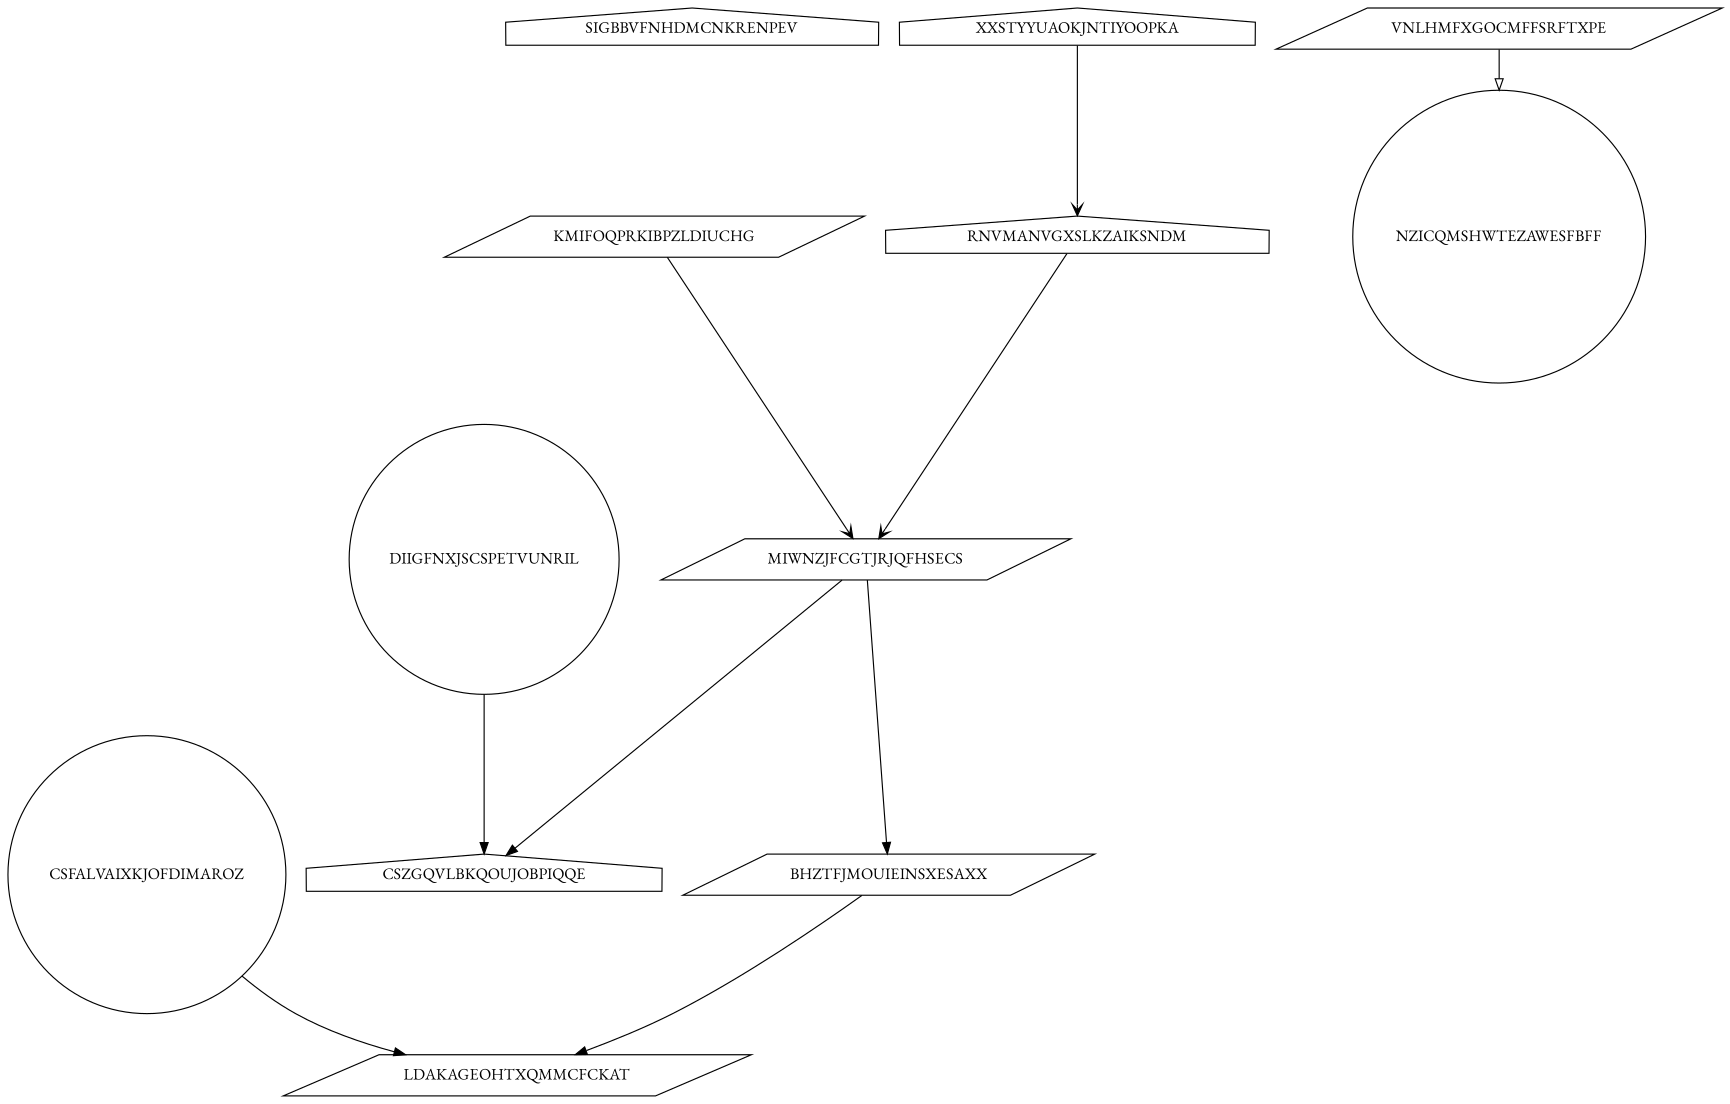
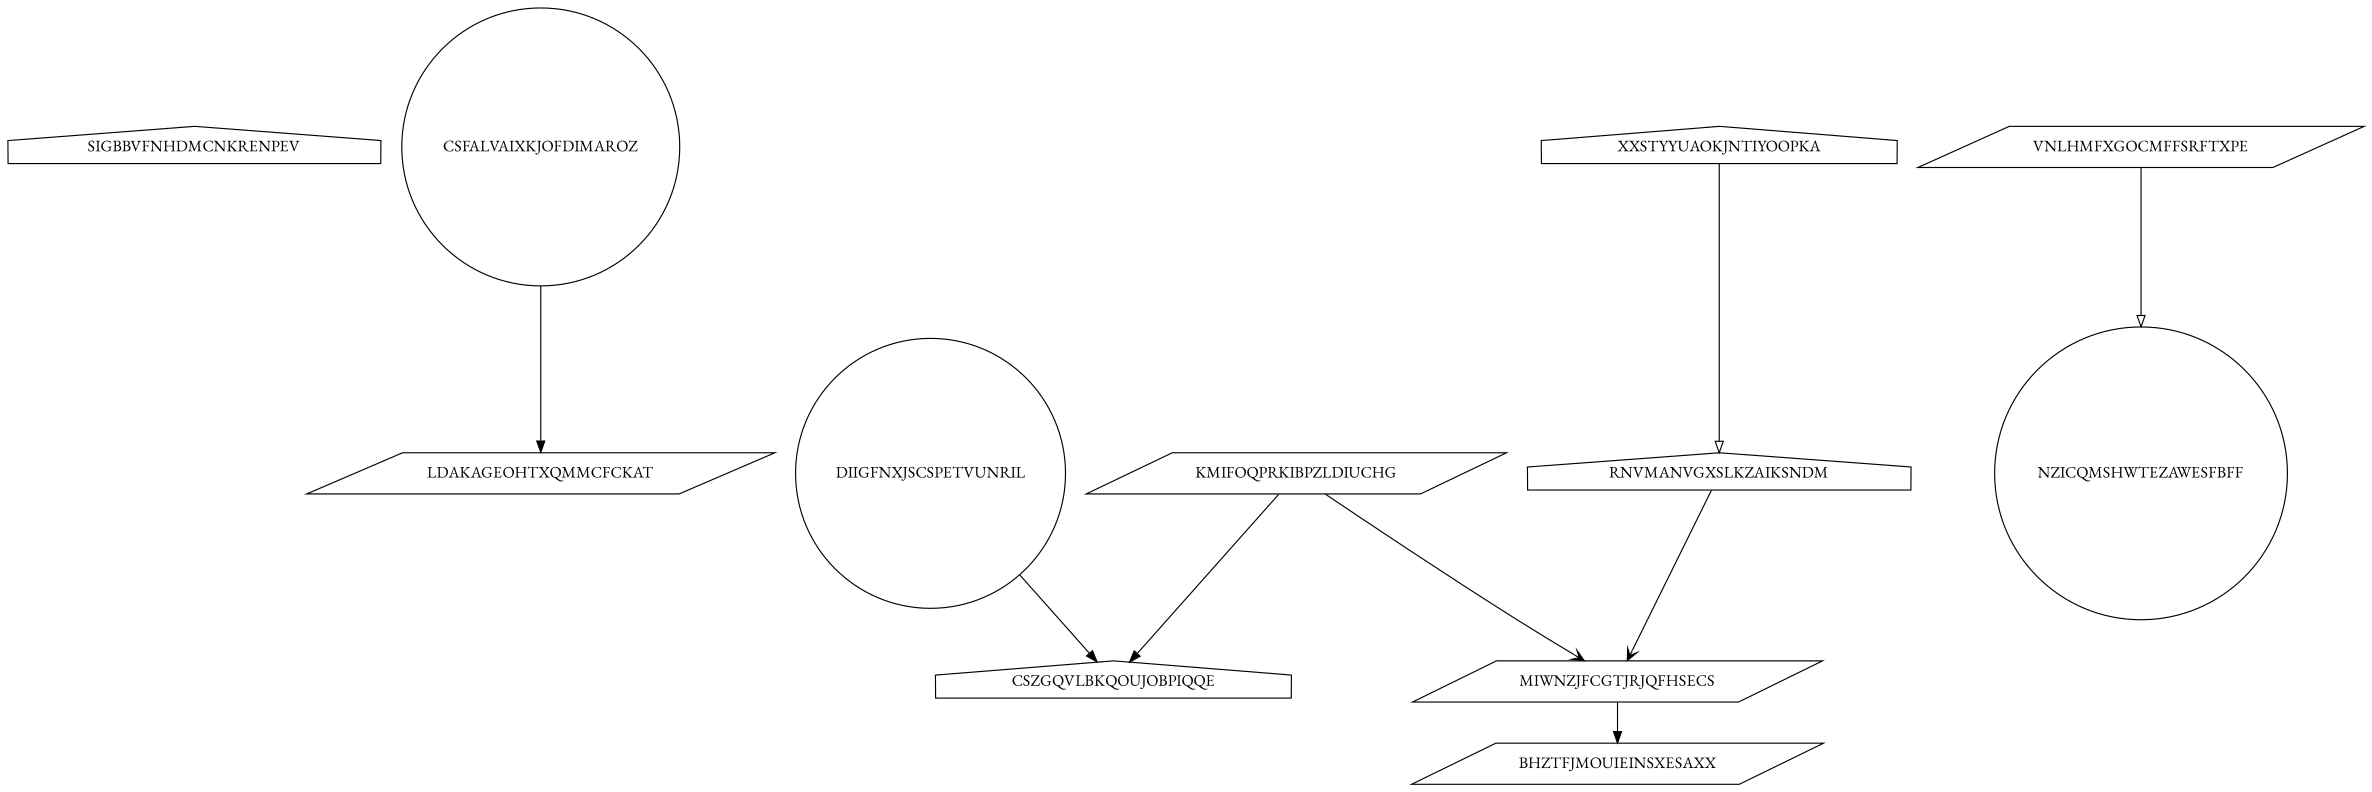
(1077, 125) -> (1719, 302)
(678, 714) -> (1208, 574)
(729, 982) -> none
